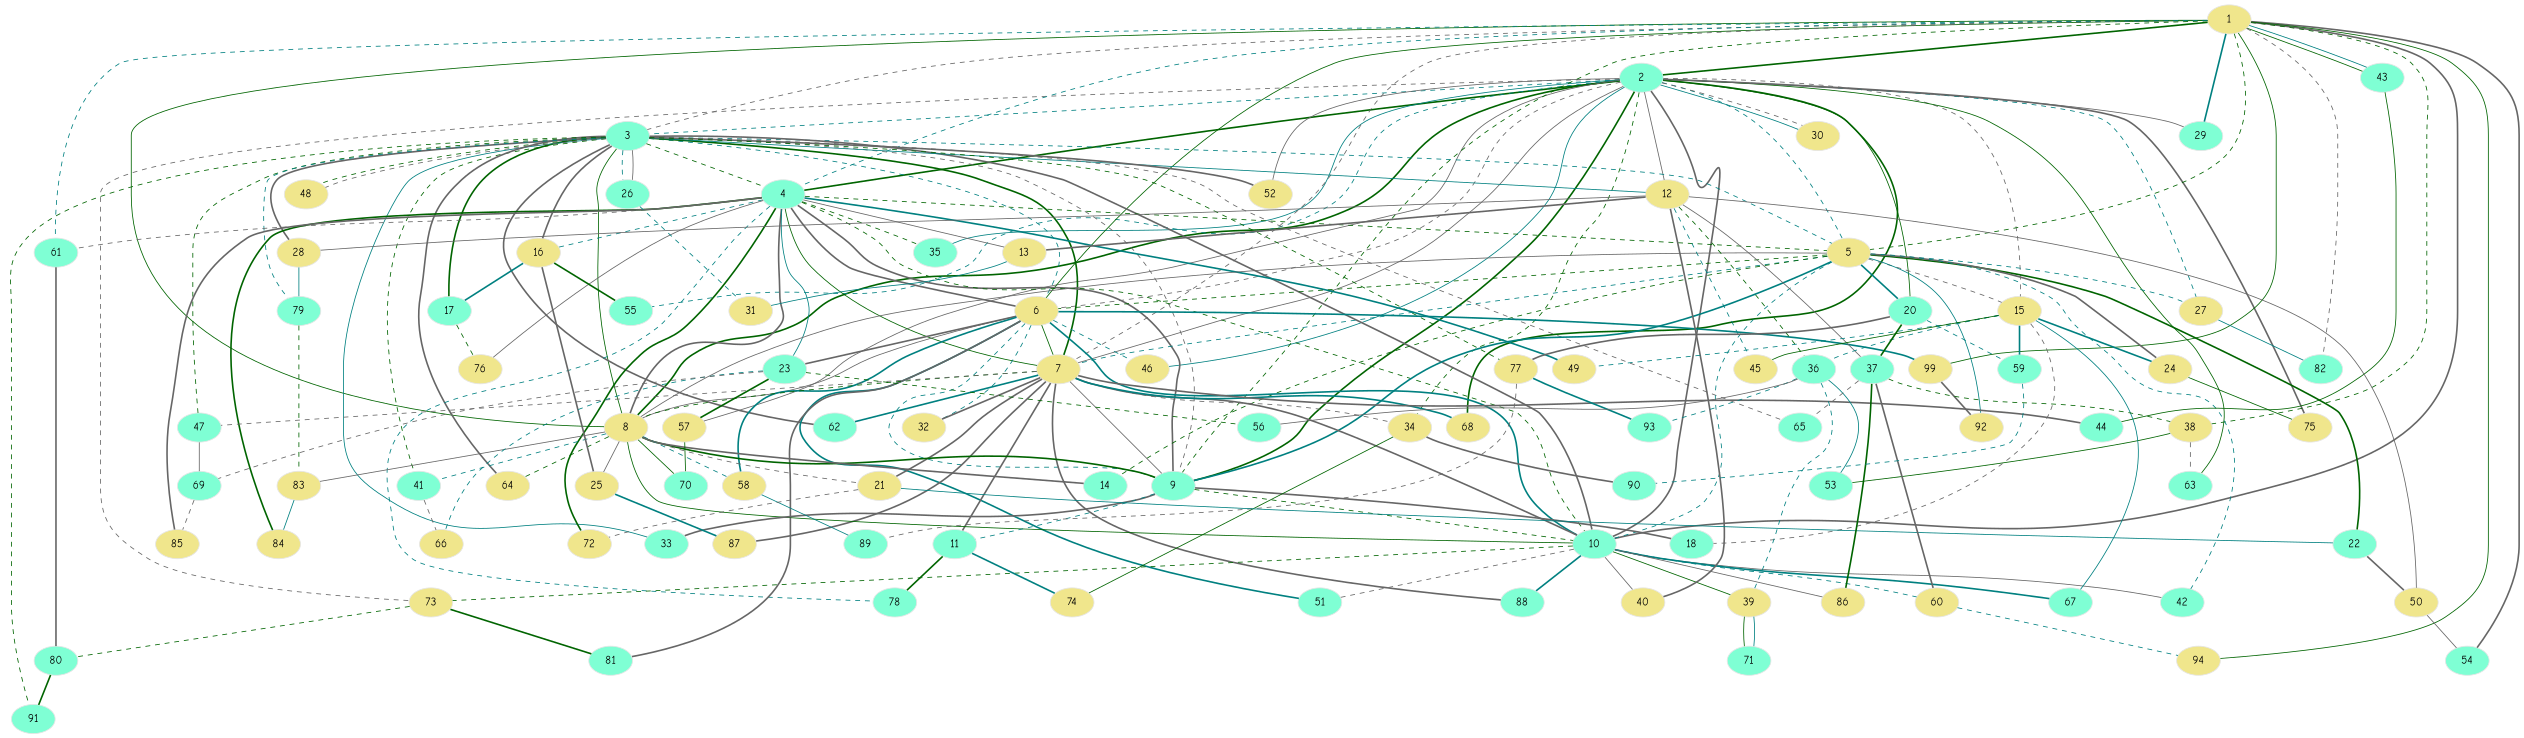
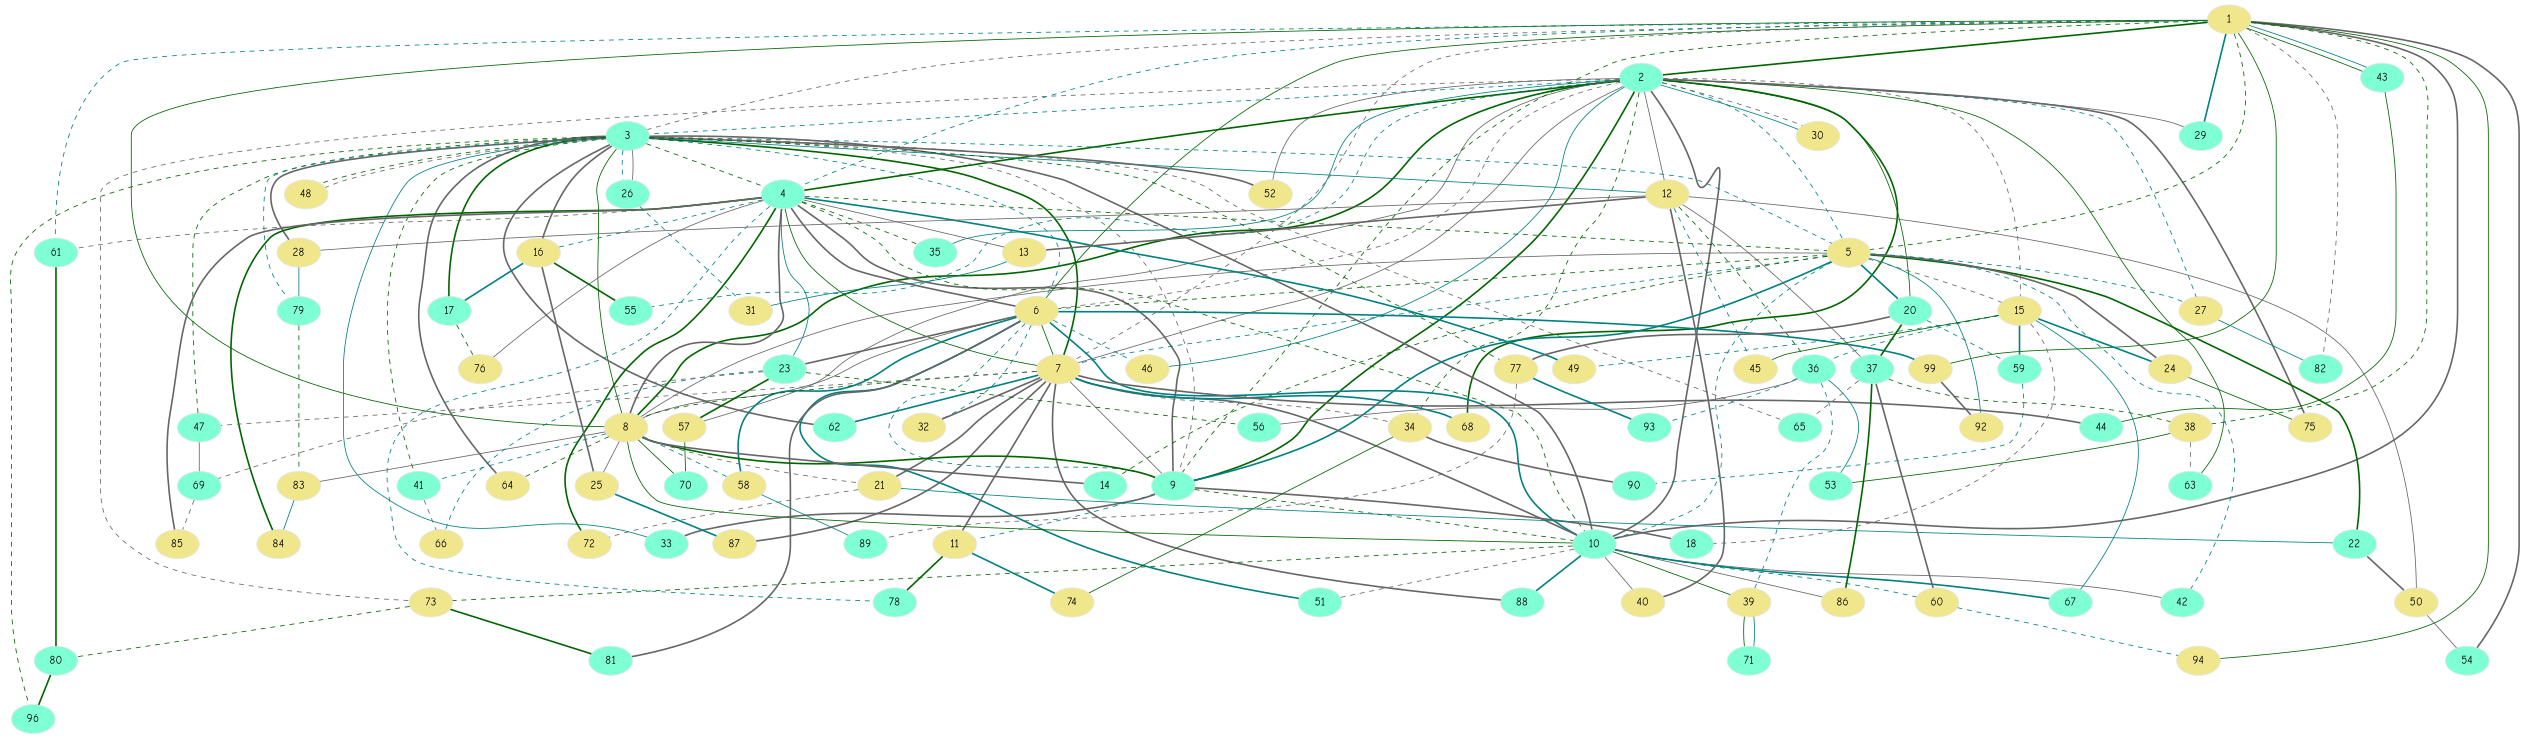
(56, 457) -> (56, 457)
(955, 544) -> (955, 544)
(33, 719) -> (33, 719)
